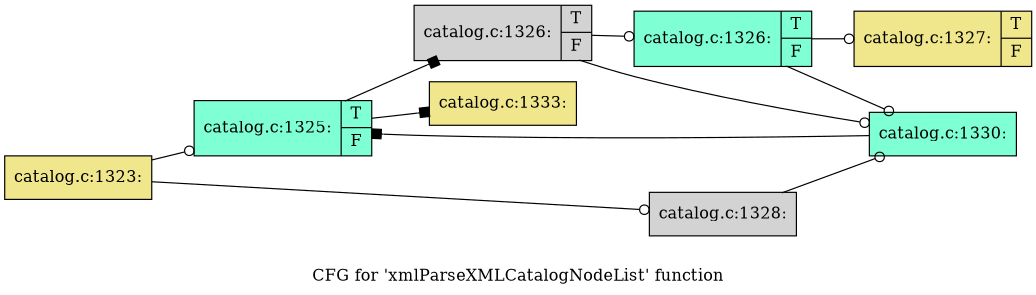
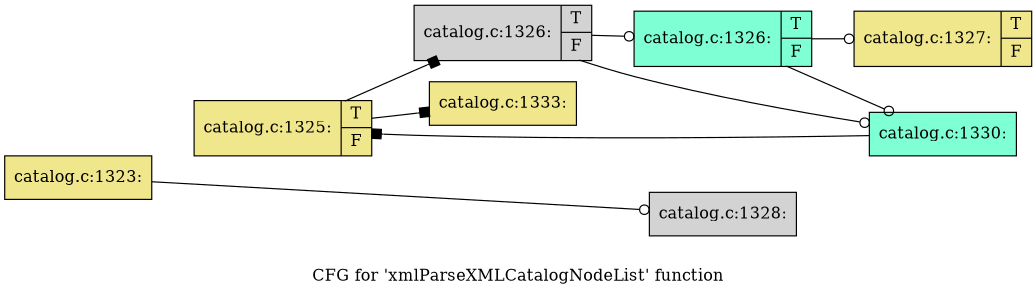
(283, 128) -> (283, 128)
(168, 156) -> none
(828, 176) -> none
